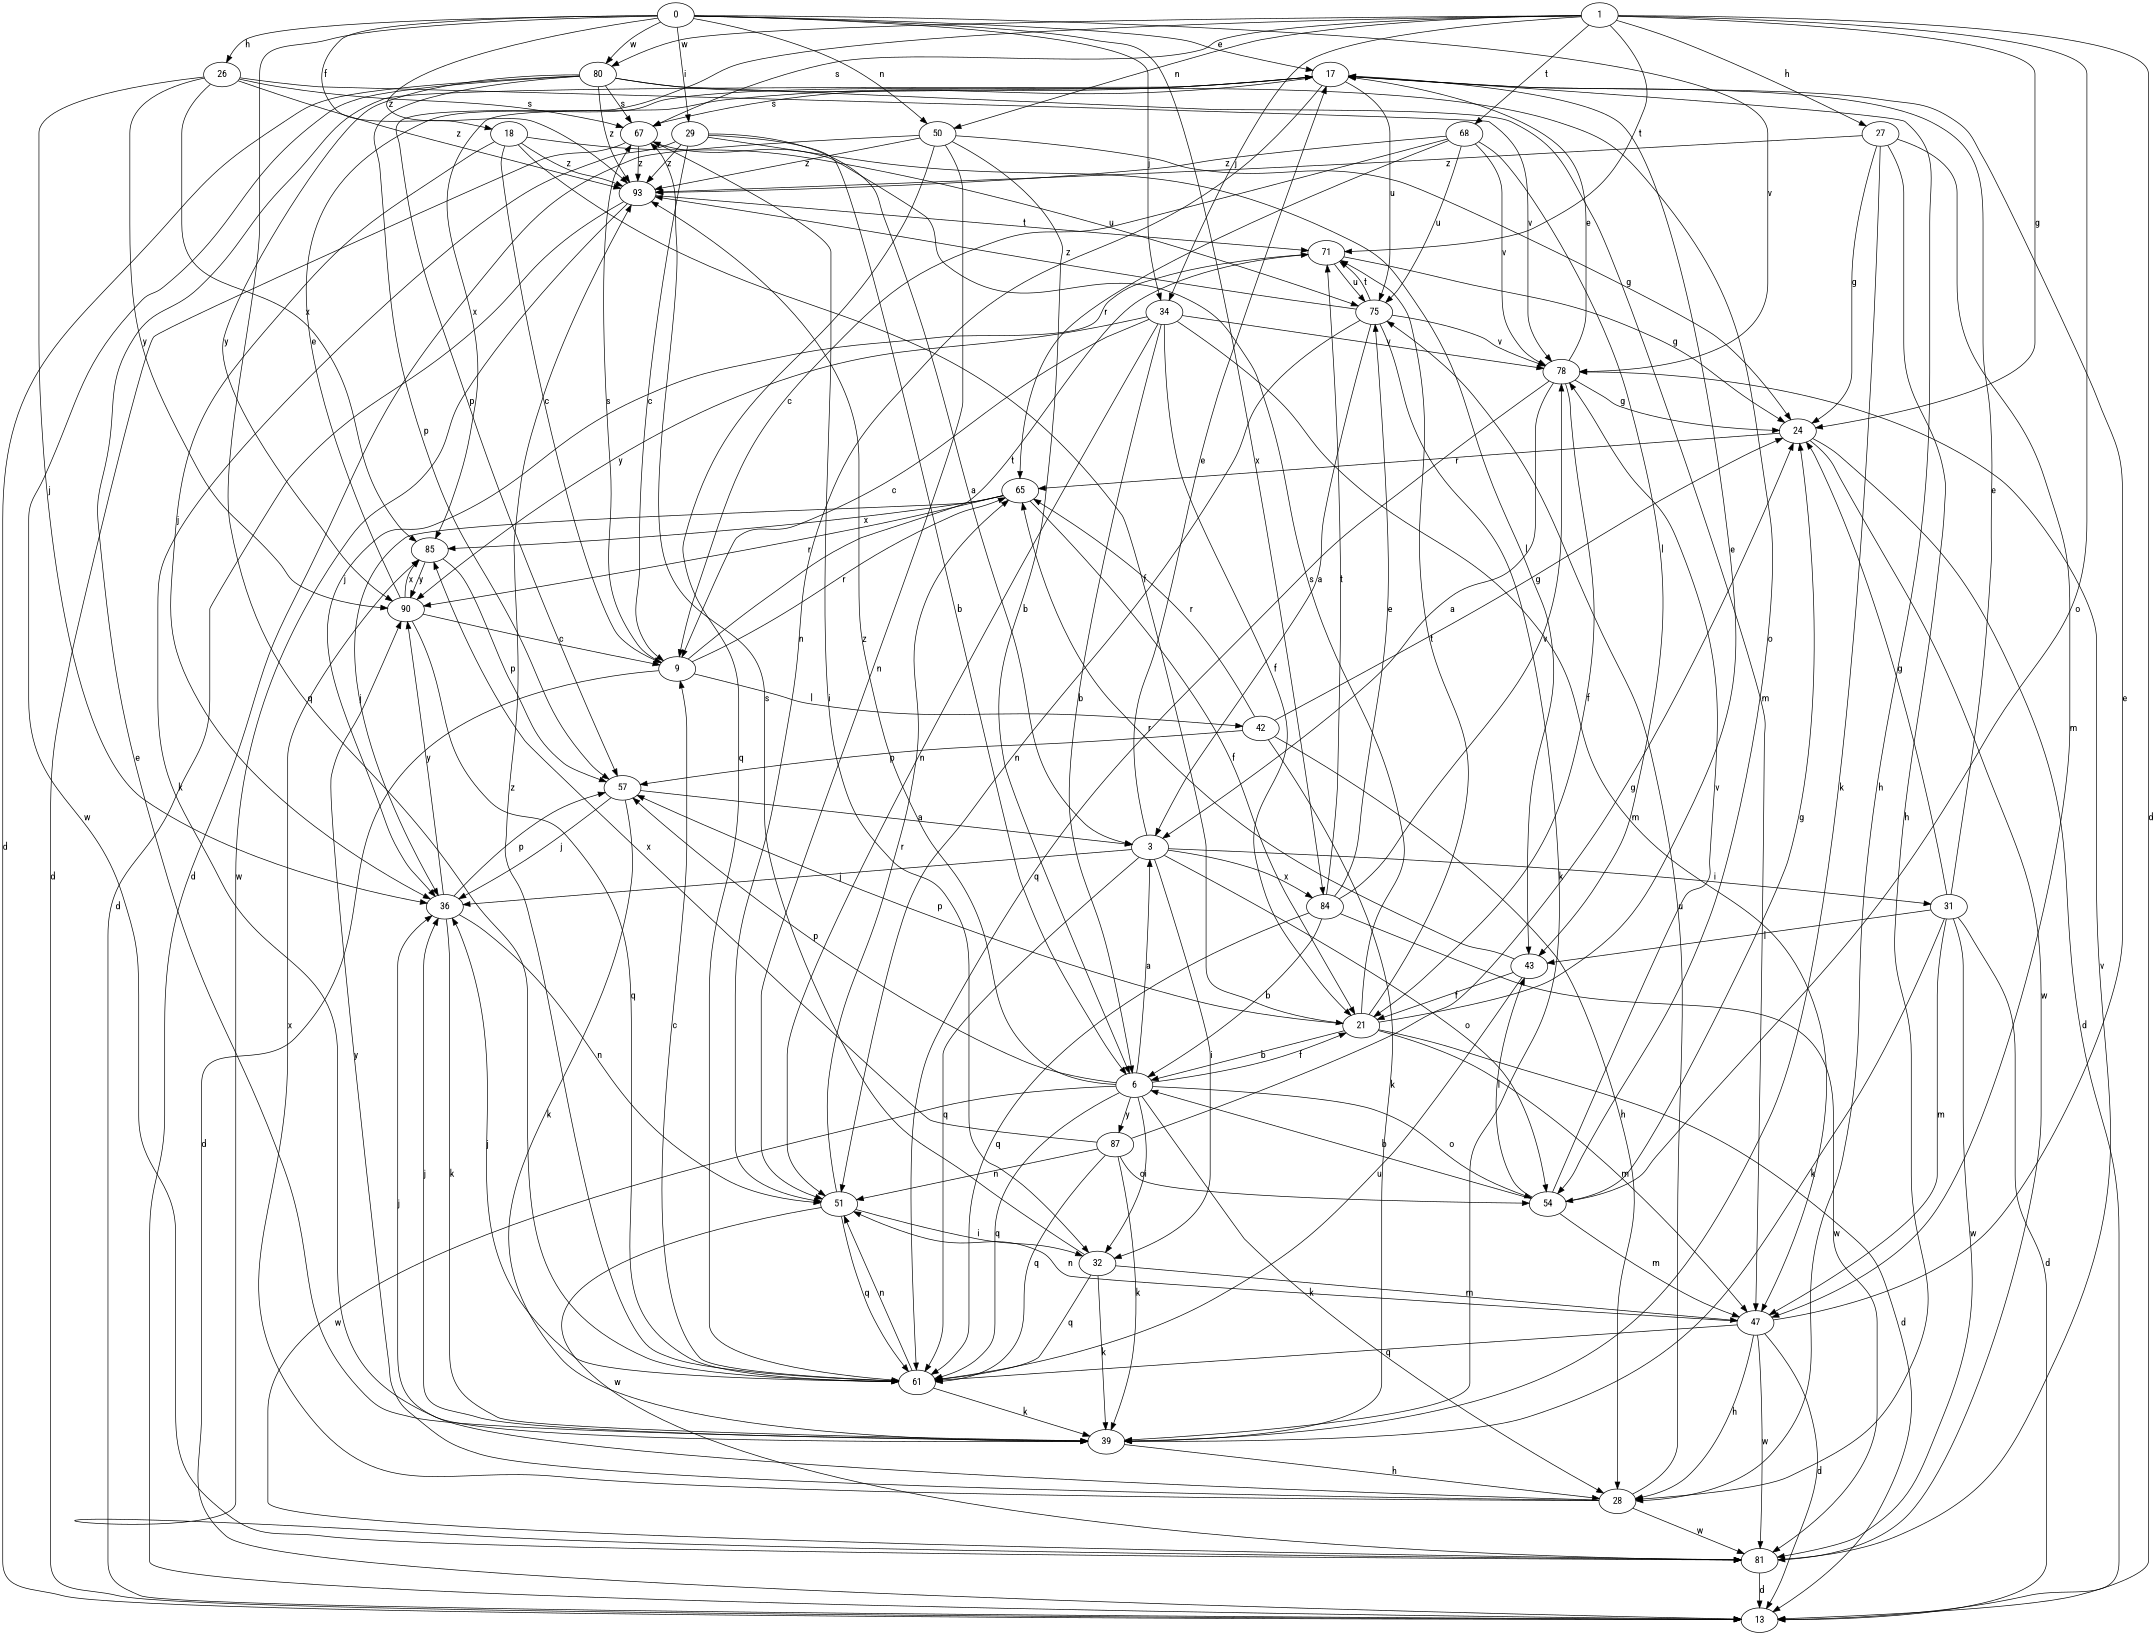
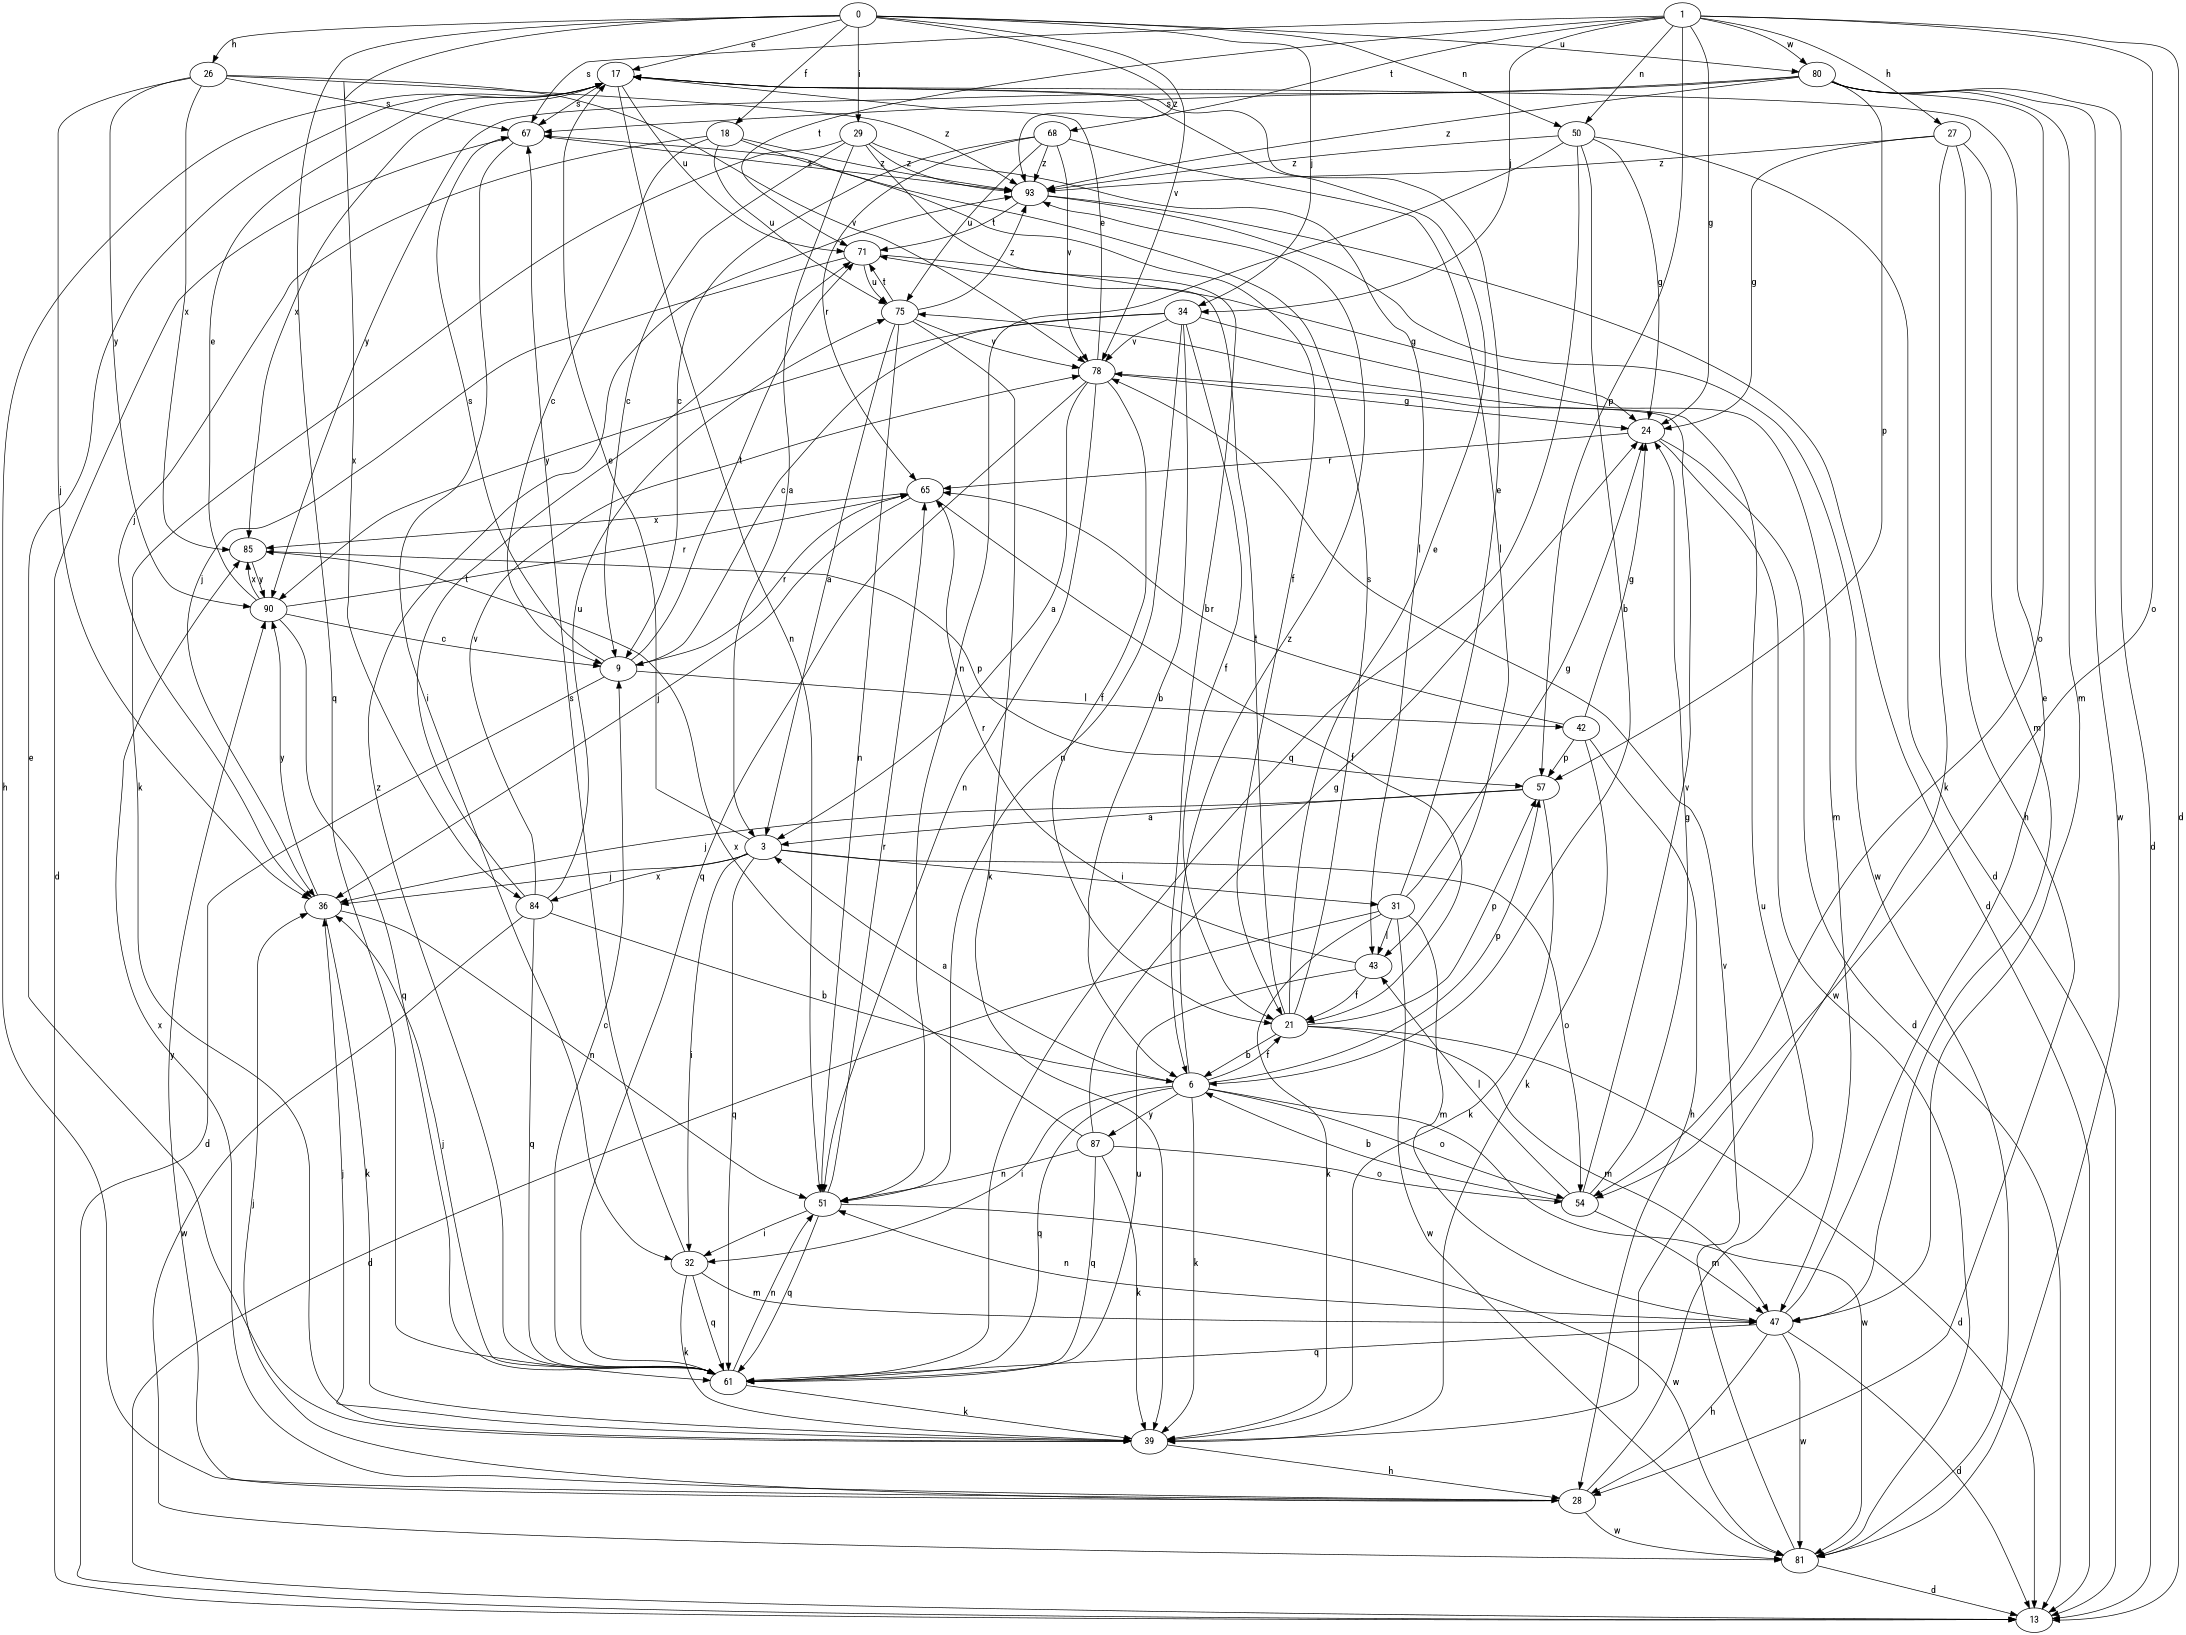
(633, 45) -> (1562, 45)
(1390, 173) -> (710, 196)
(718, 555) -> (579, 558)
(1390, 610) -> (580, 610)
none -> (960, 780)
(520, 835) -> none
(1342, 1324) -> (1194, 1267)
